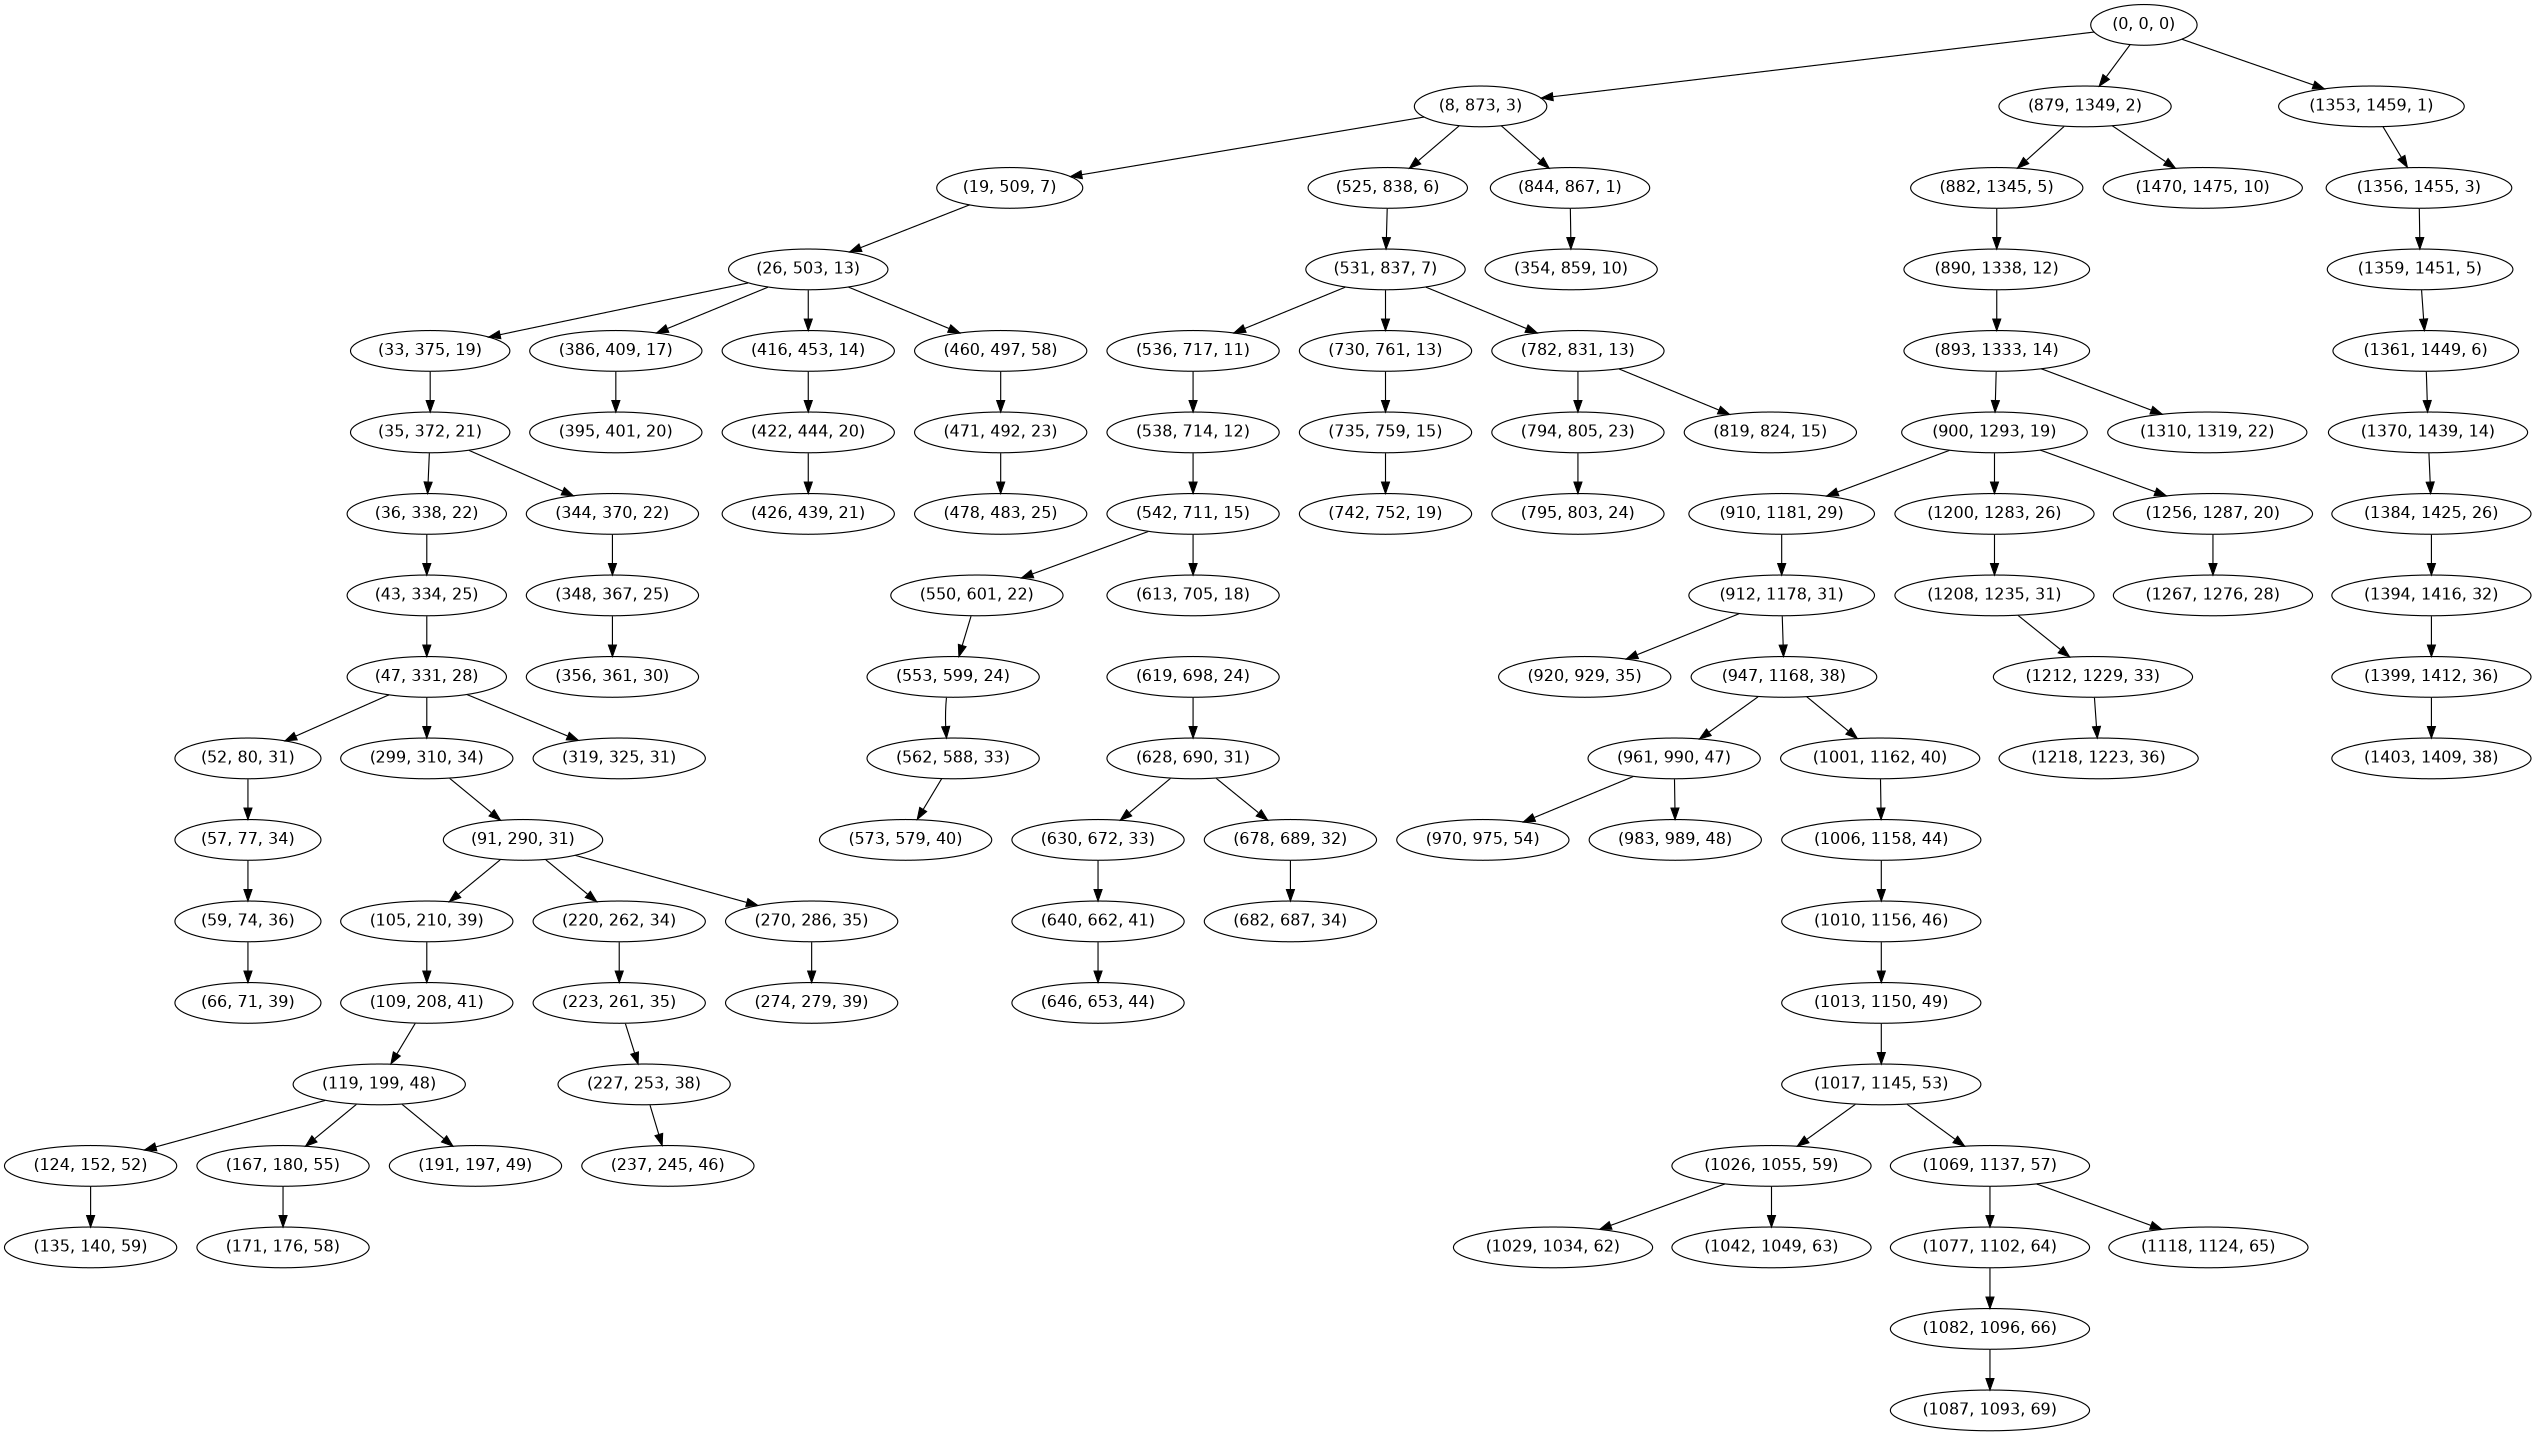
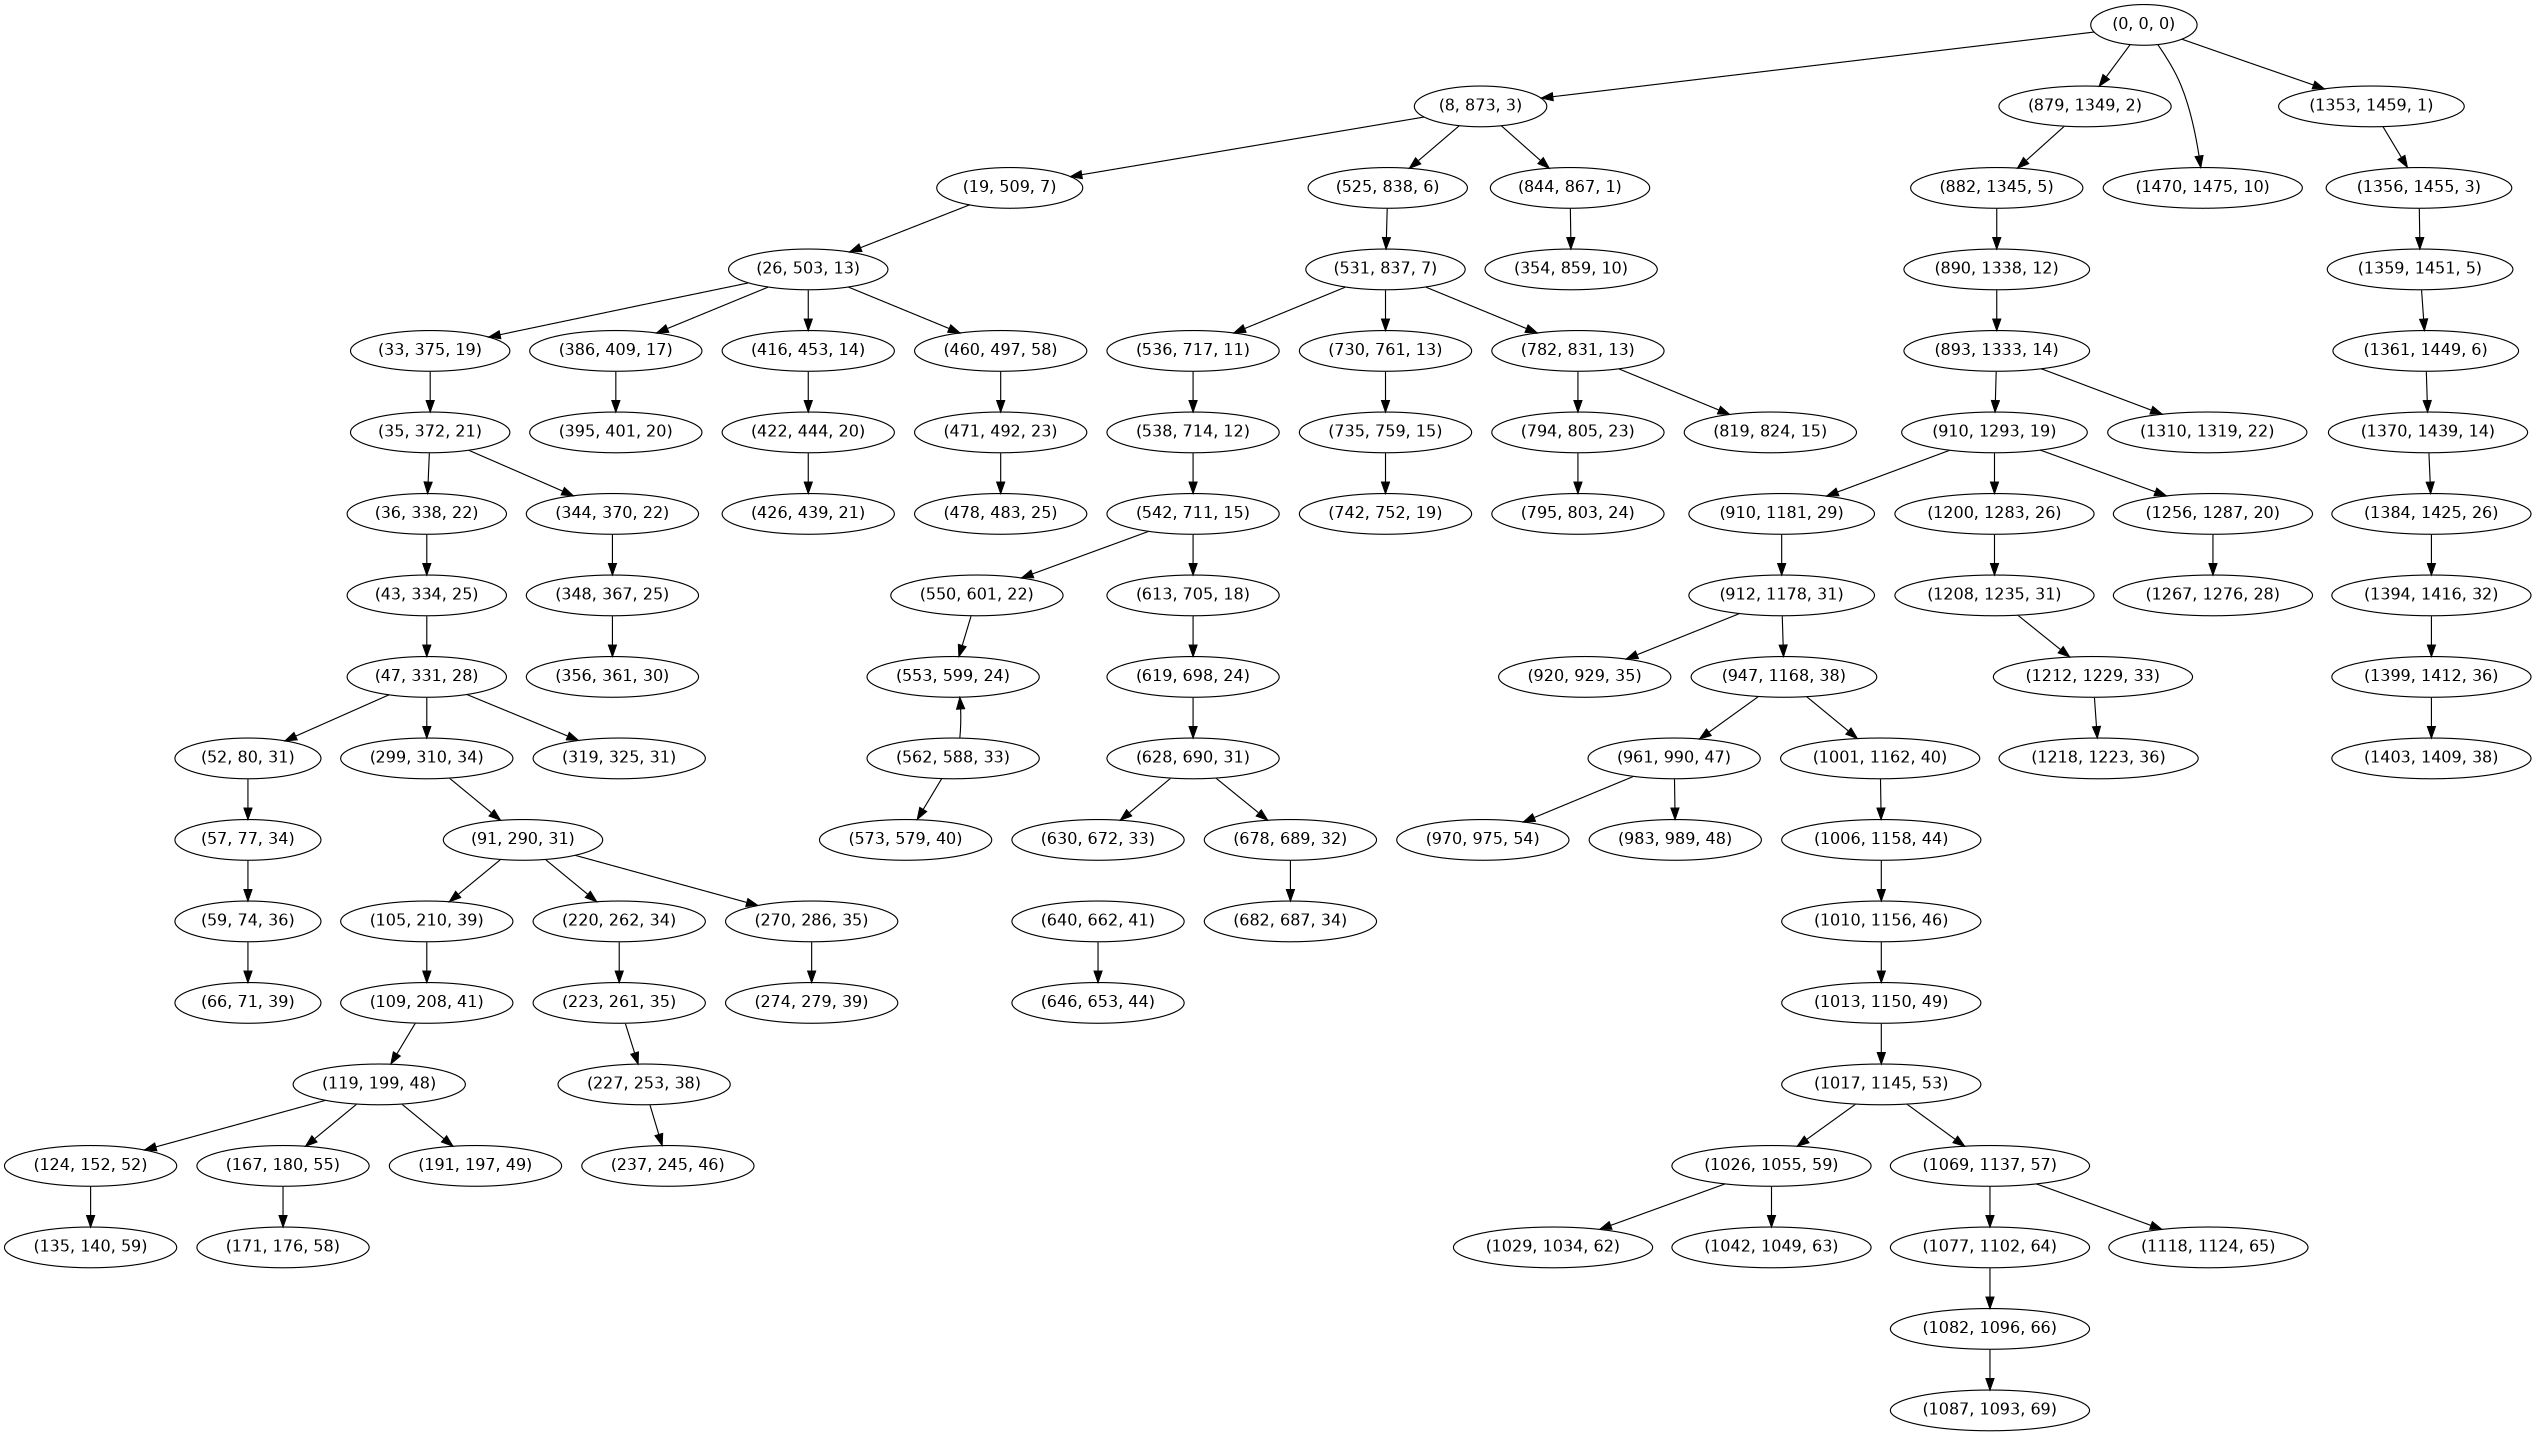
(2139, 144) -> (2185, 98)
(1994, 432) -> (1994, 432)
none -> (1193, 631)
(946, 712) -> (961, 723)
(1098, 875) -> none
